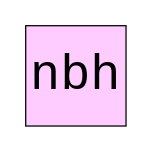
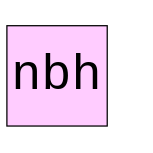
(76, 76) -> (57, 76)
